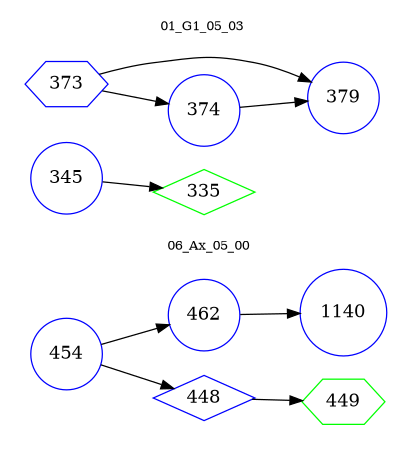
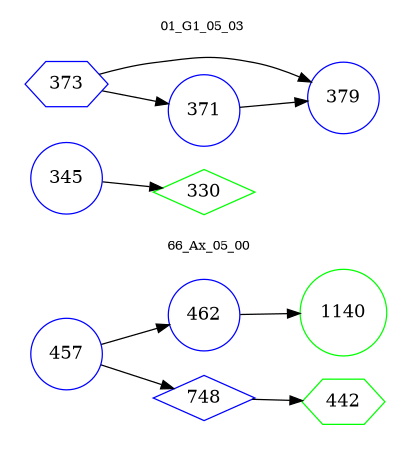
(204, 110) -> (204, 110)
(204, 192) -> (204, 192)
(209, 247) -> (209, 247)
(343, 313) -> (343, 313)
(67, 354) -> (67, 354)
(204, 398) -> (204, 398)
(343, 402) -> (343, 402)
